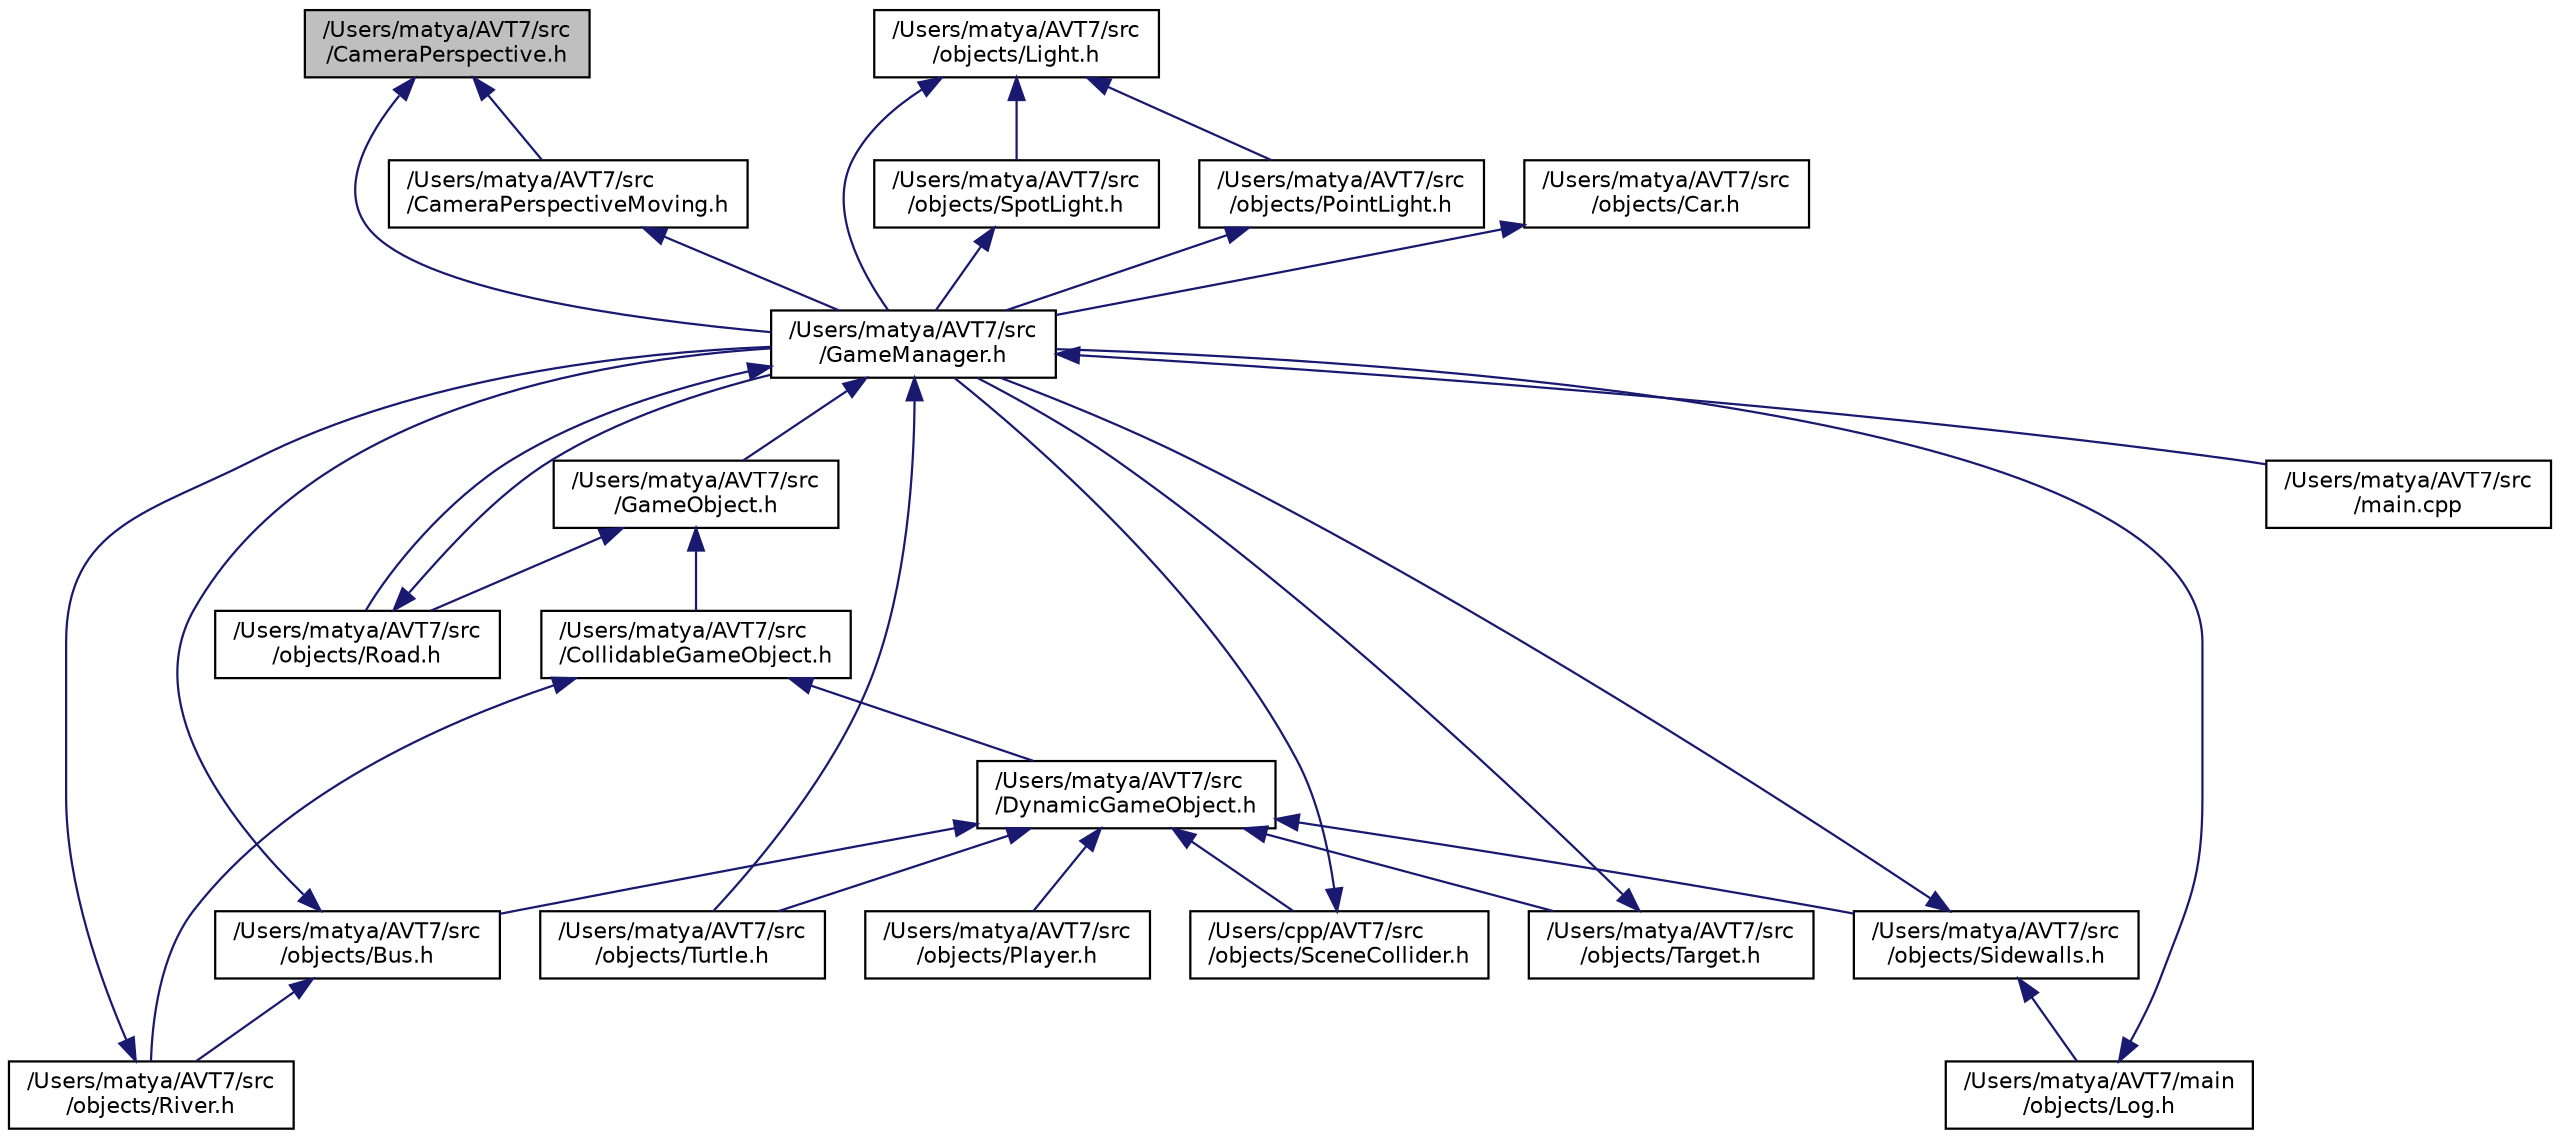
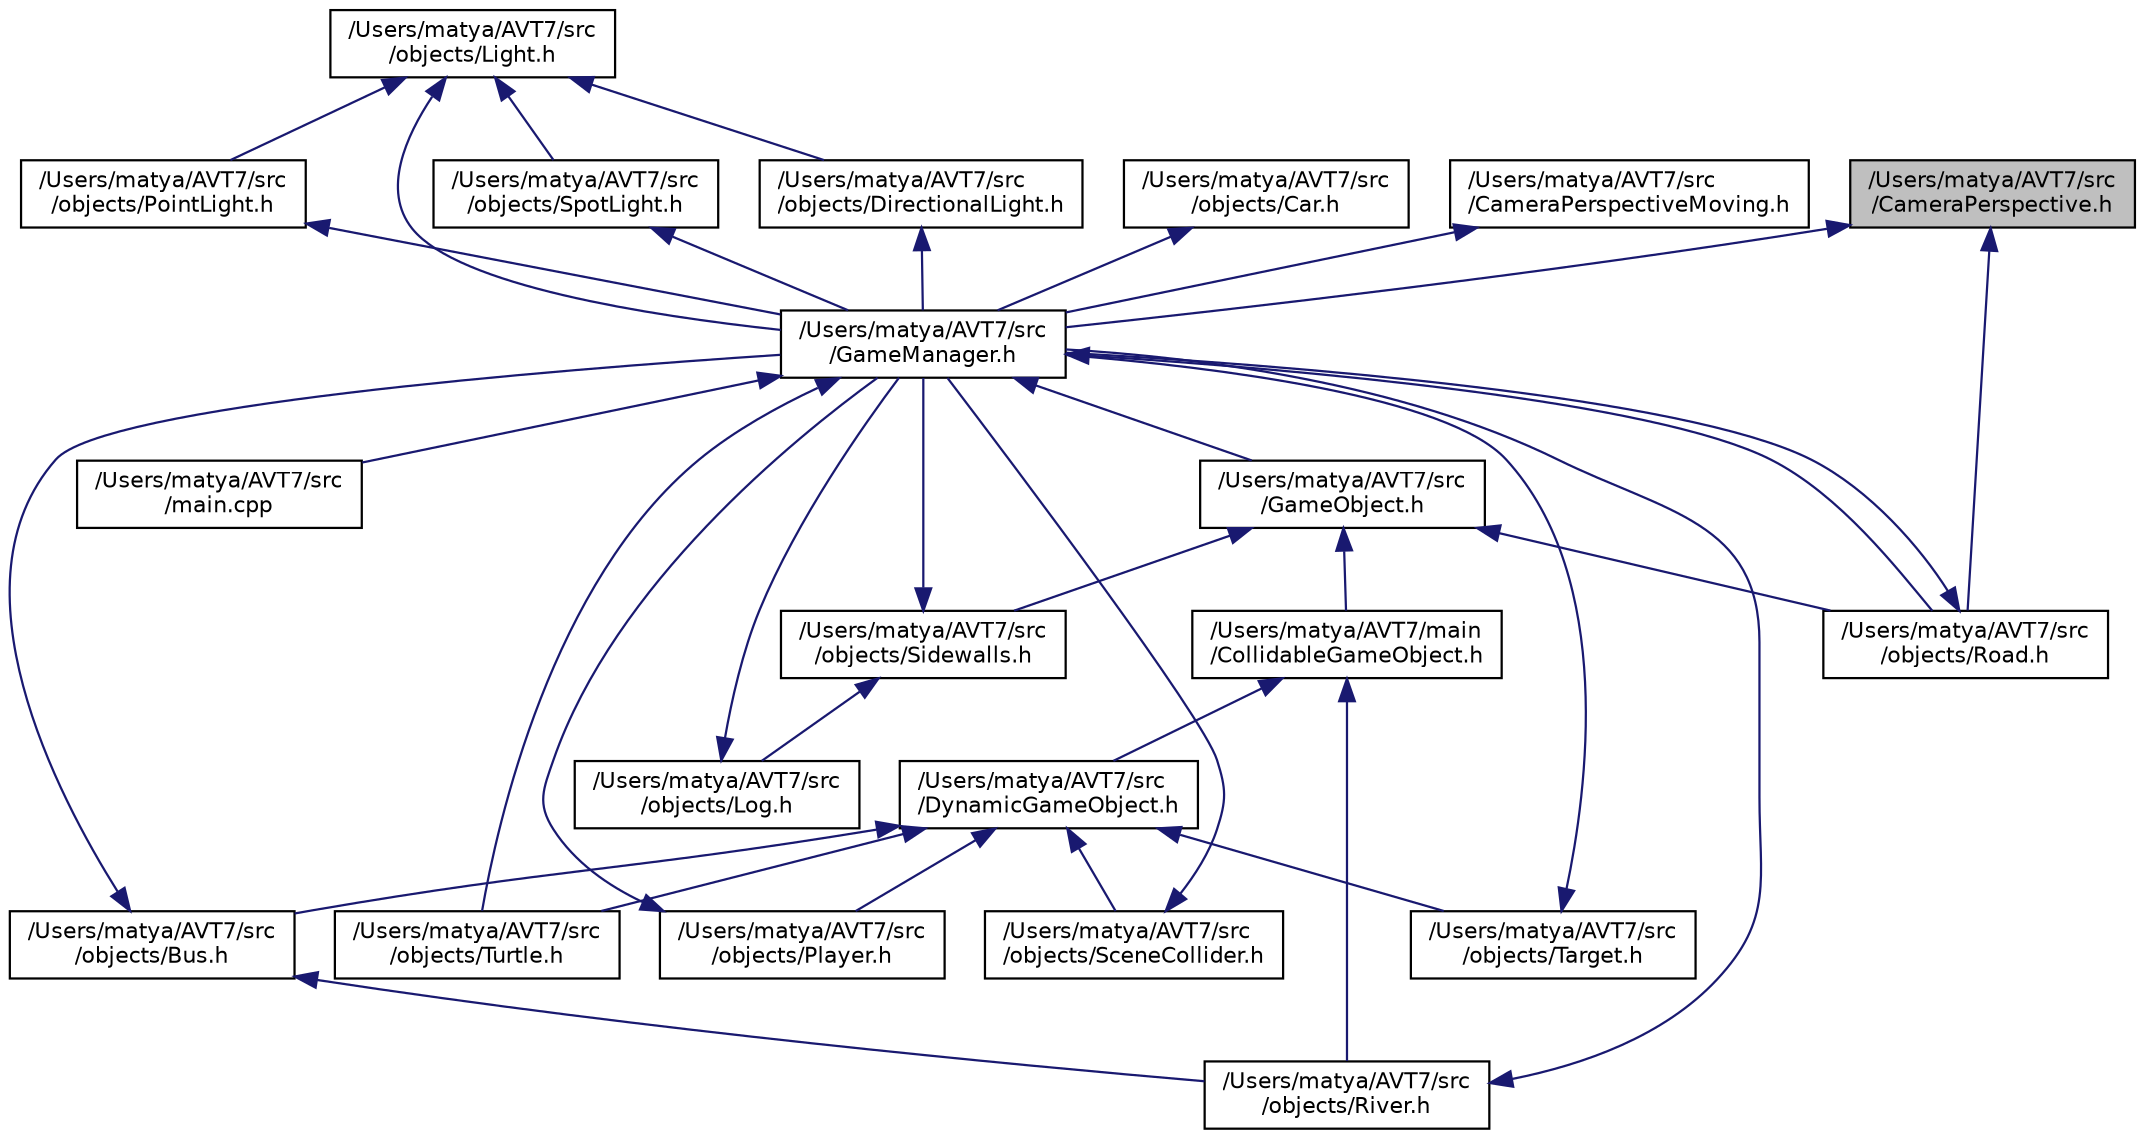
(515, 128) -> (1978, 431)
none -> (921, 194)
none -> (629, 620)
(696, 644) -> (1347, 644)
(1563, 864) -> (1122, 573)
(1339, 945) -> (1134, 945)
(2099, 1095) -> (717, 795)
